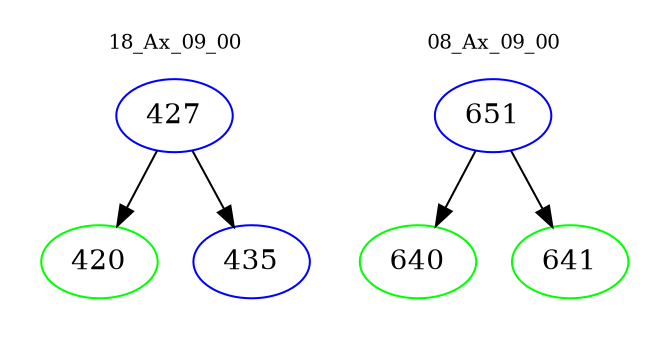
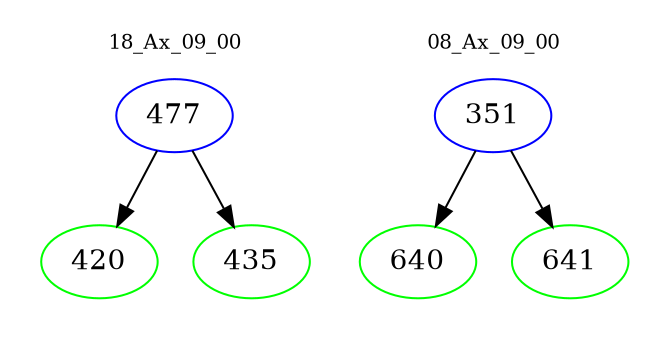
(175, 116) -> (175, 116)
(493, 116) -> (493, 116)
(252, 262) -> (252, 262)
